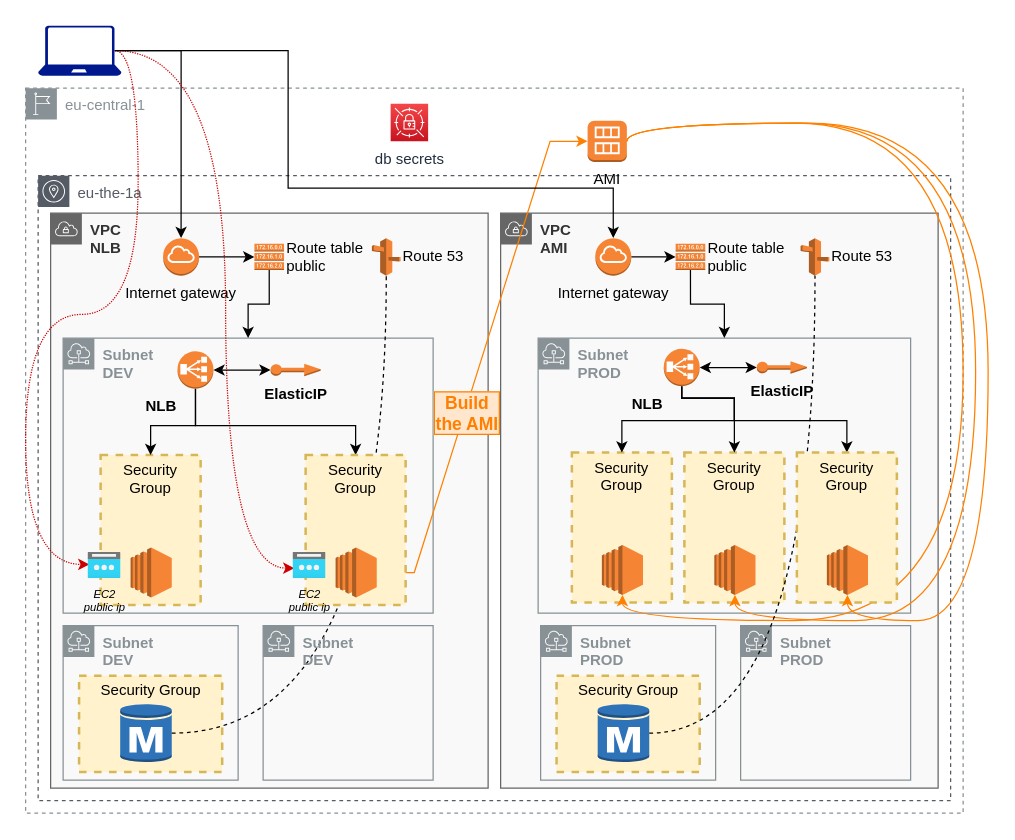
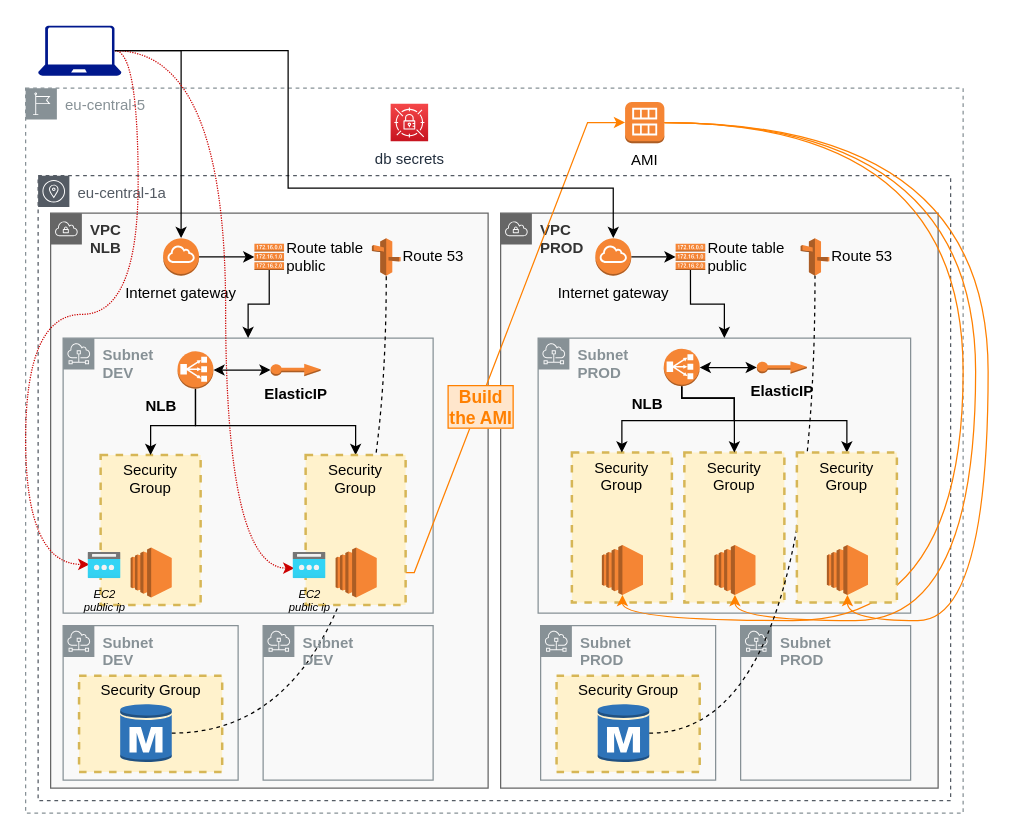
(114, 106) -> (114, 106)
(607, 141) -> (645, 123)
(116, 193) -> (131, 193)
(553, 240) -> (557, 240)
